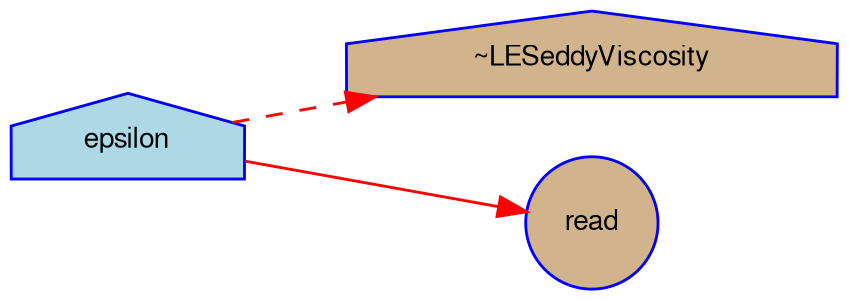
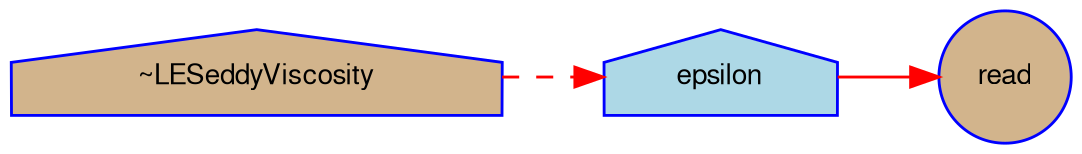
(290, 112) -> (538, 77)
